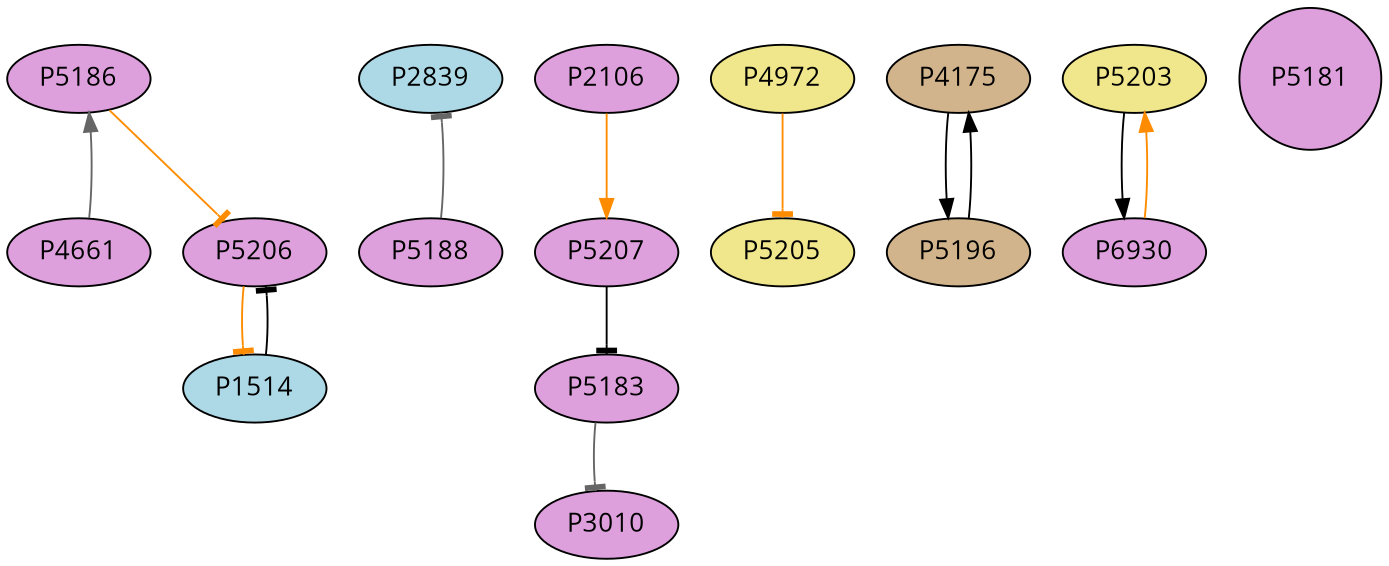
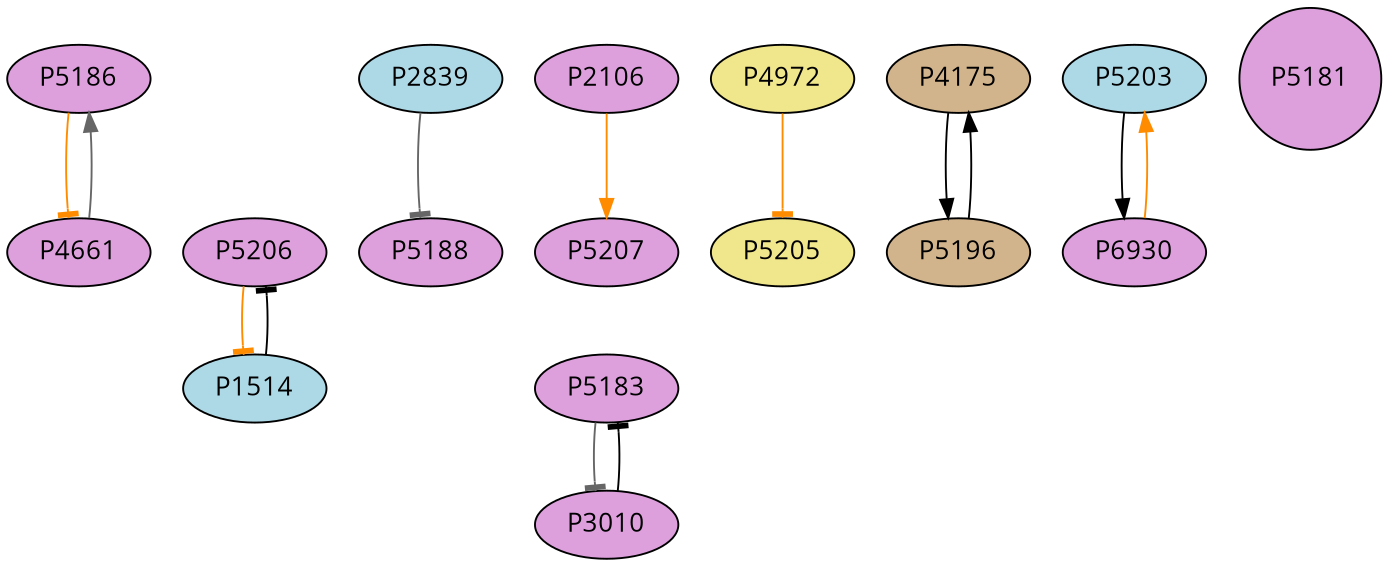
(1134, 79) -> (1134, 79)
(163, 162) -> (66, 161)
(443, 170) -> (418, 161)
(607, 316) -> (619, 462)
